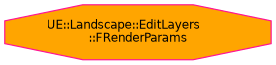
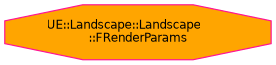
(138, 32) -> (138, 32)
